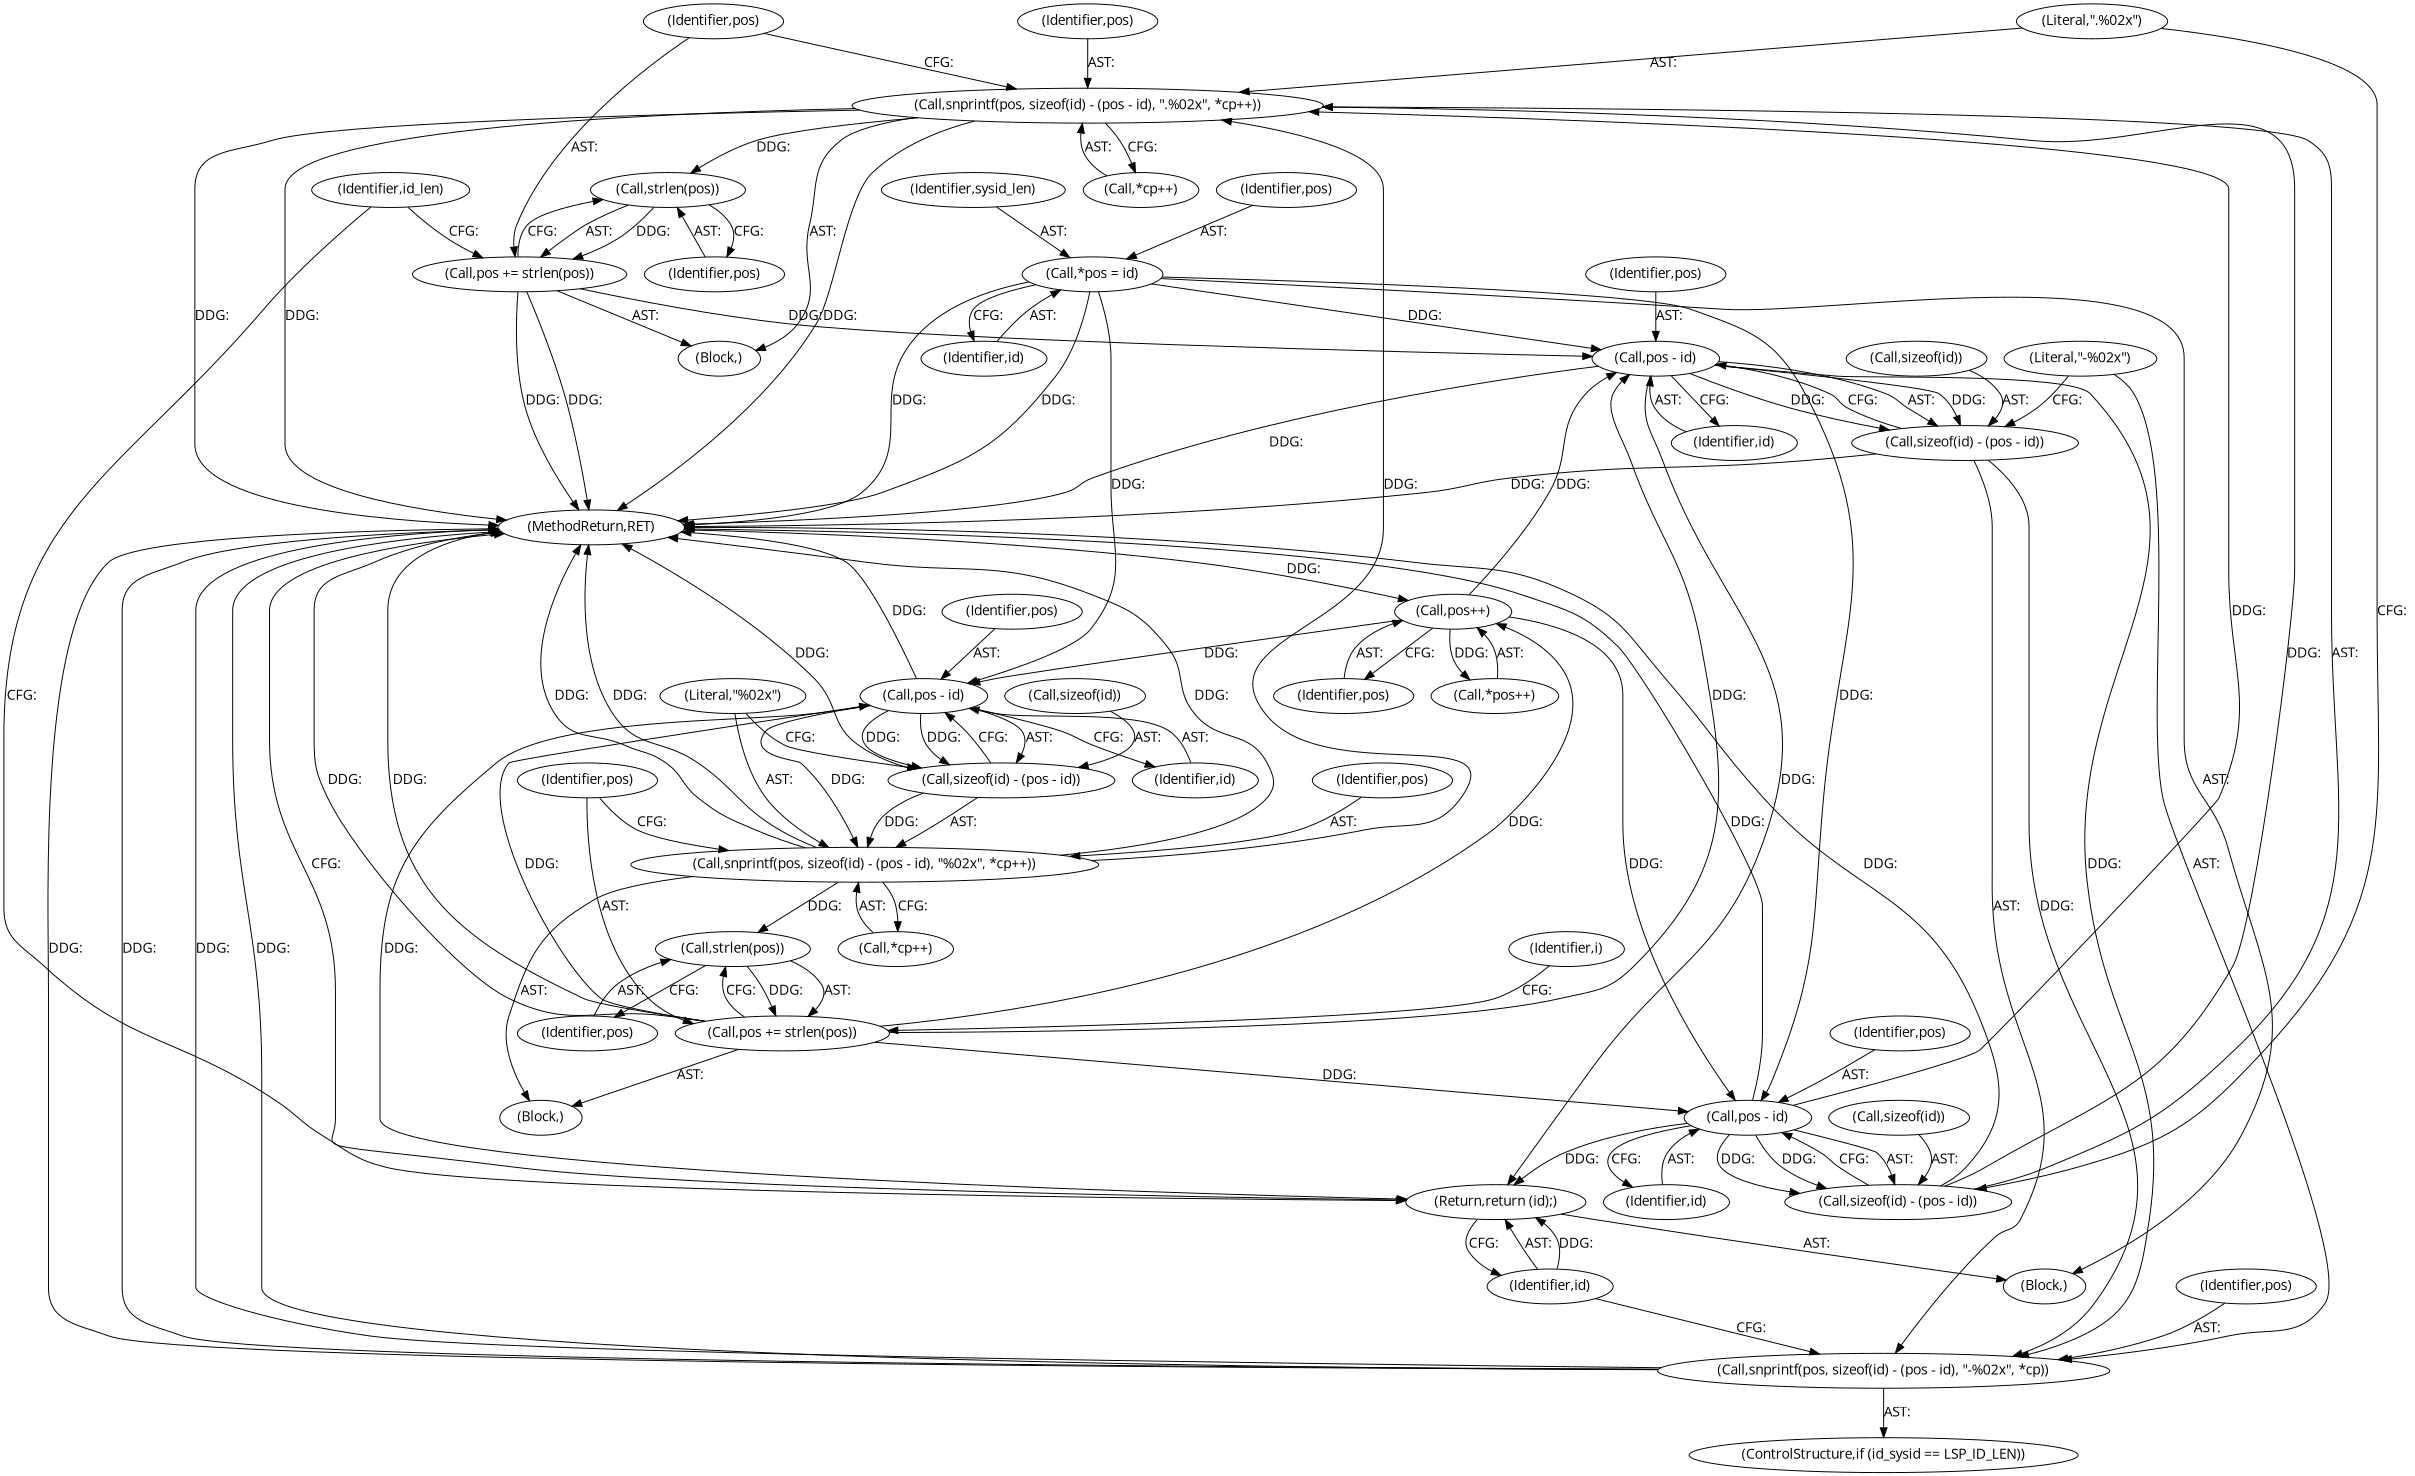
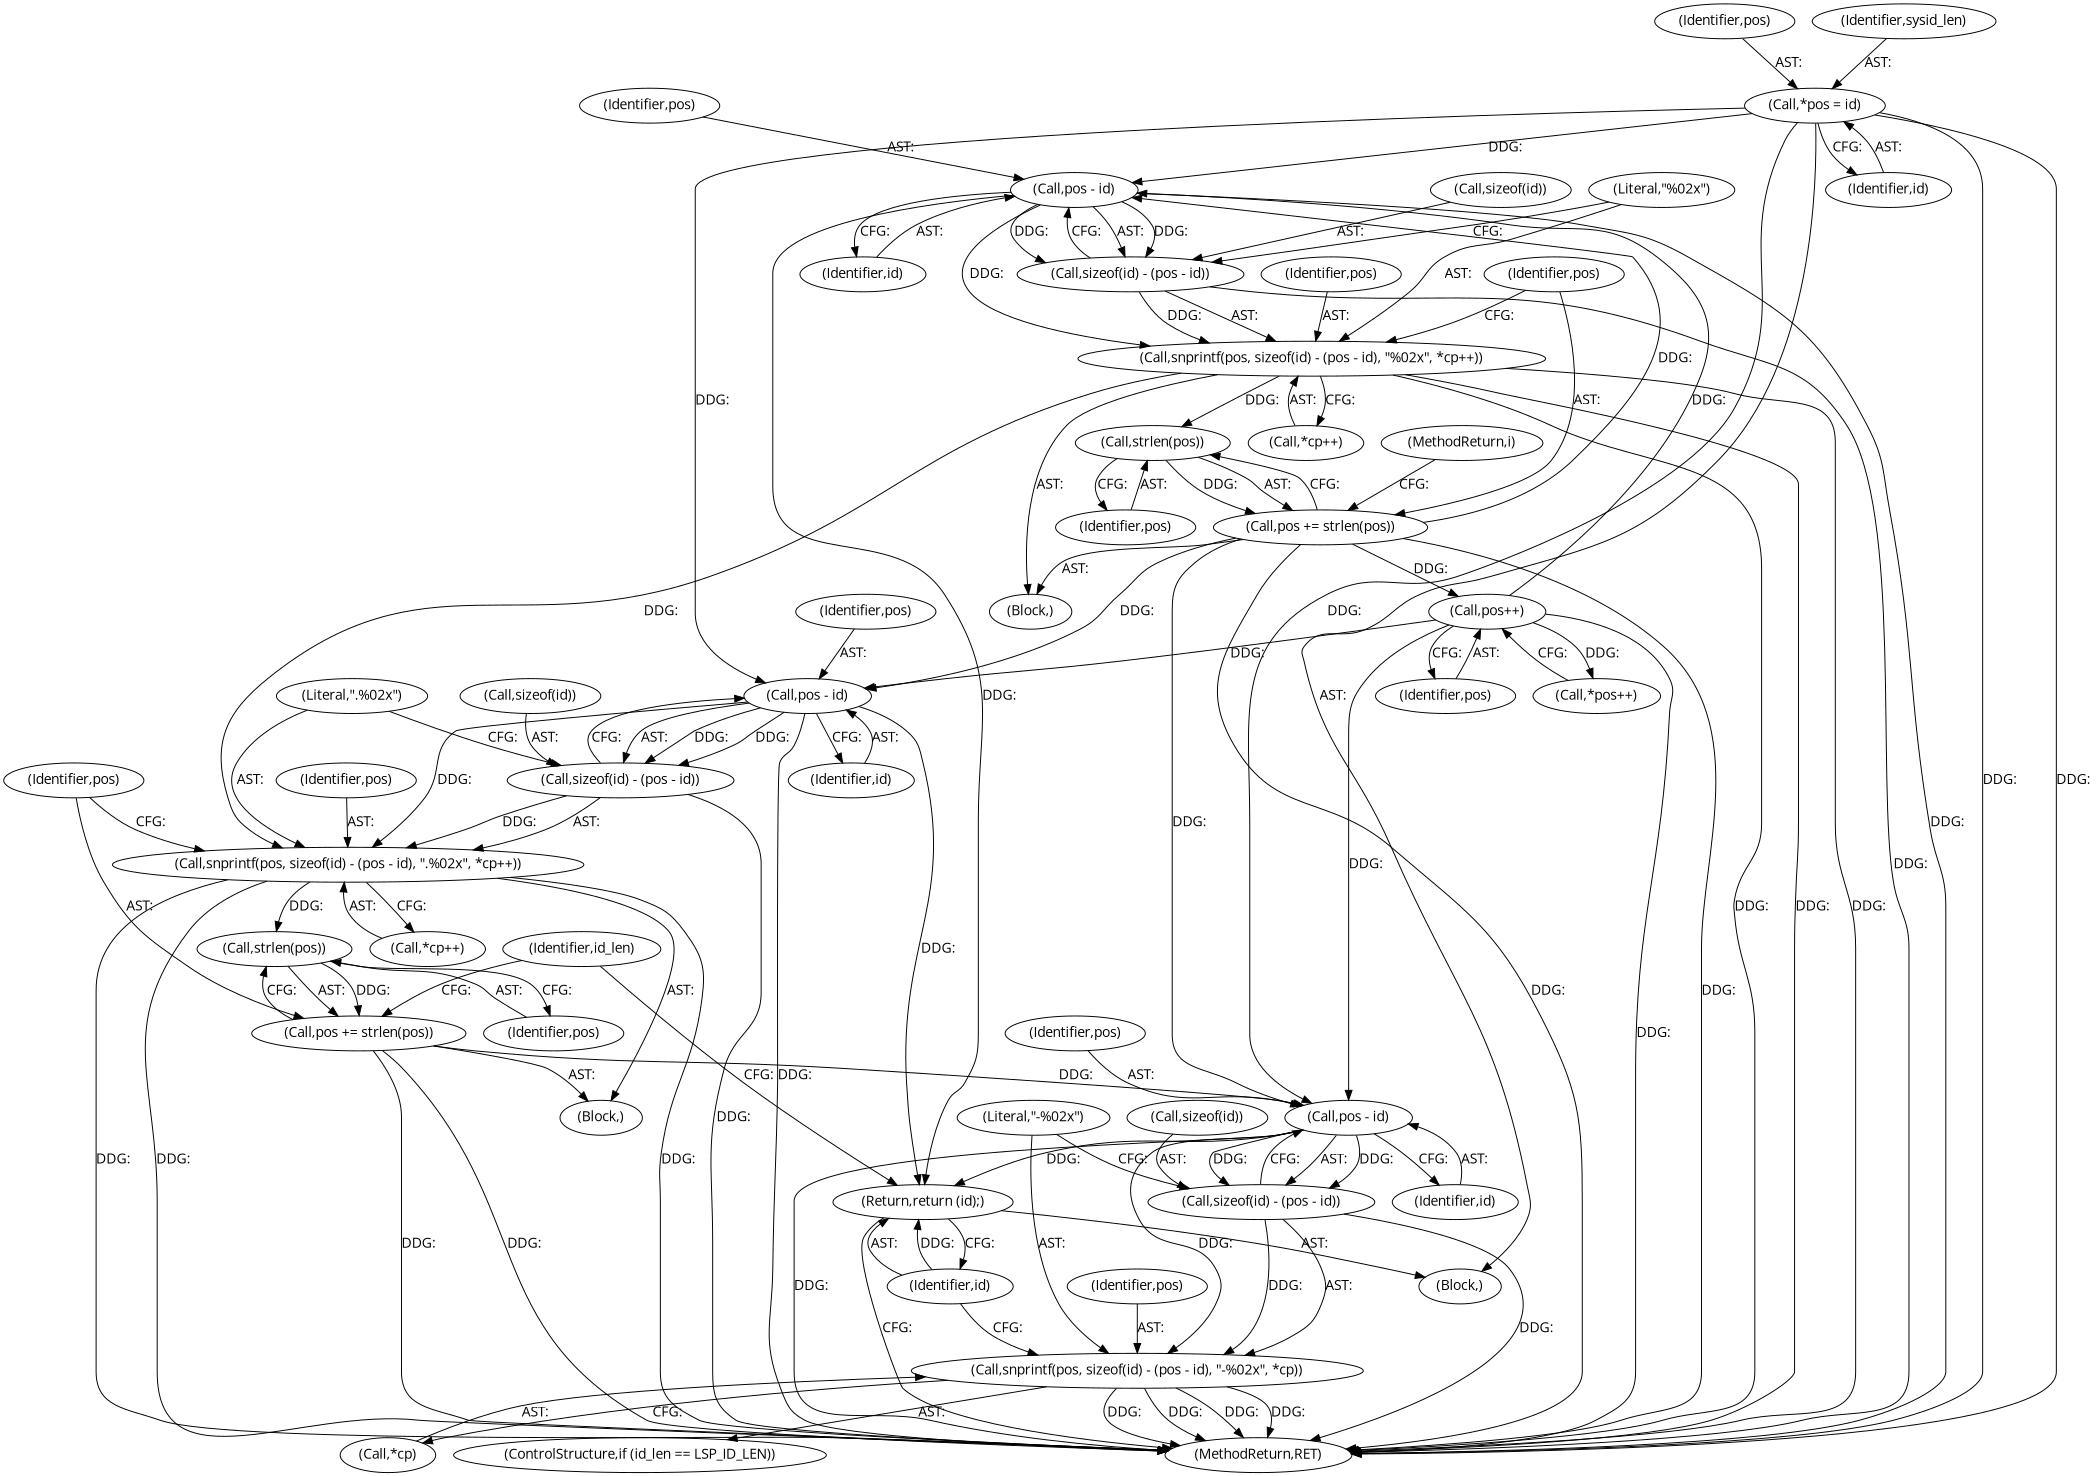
(1043, 547) -> (1636, 1104)
(1512, 654) -> (1555, 654)
(1567, 949) -> (1462, 443)
none -> (388, 1455)
(1884, 1455) -> (640, 1455)
